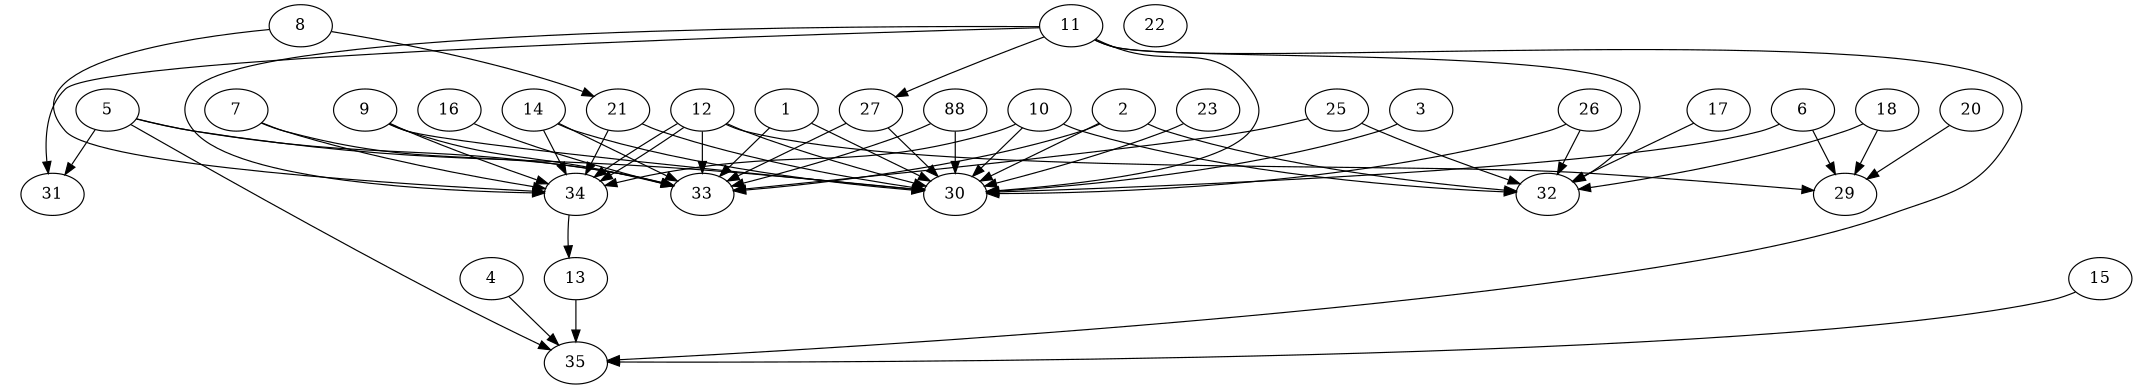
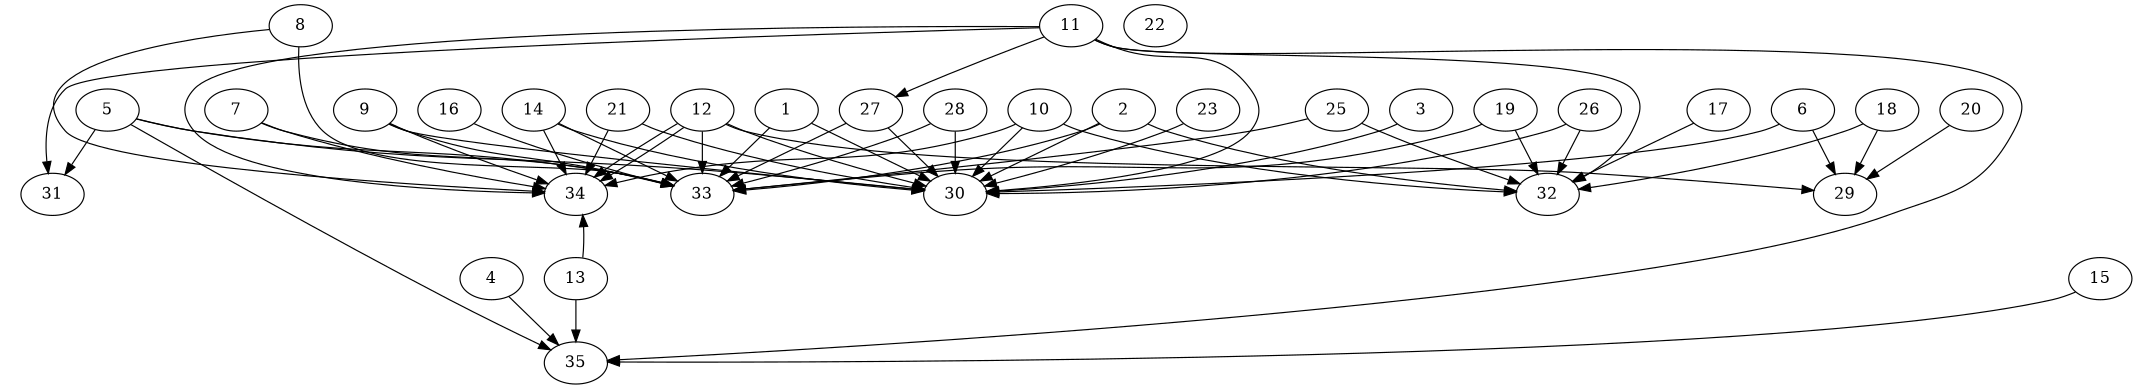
(465, 58) -> (445, 163)
(955, 110) -> (955, 110)
none -> (1506, 110)
(568, 230) -> (584, 242)
